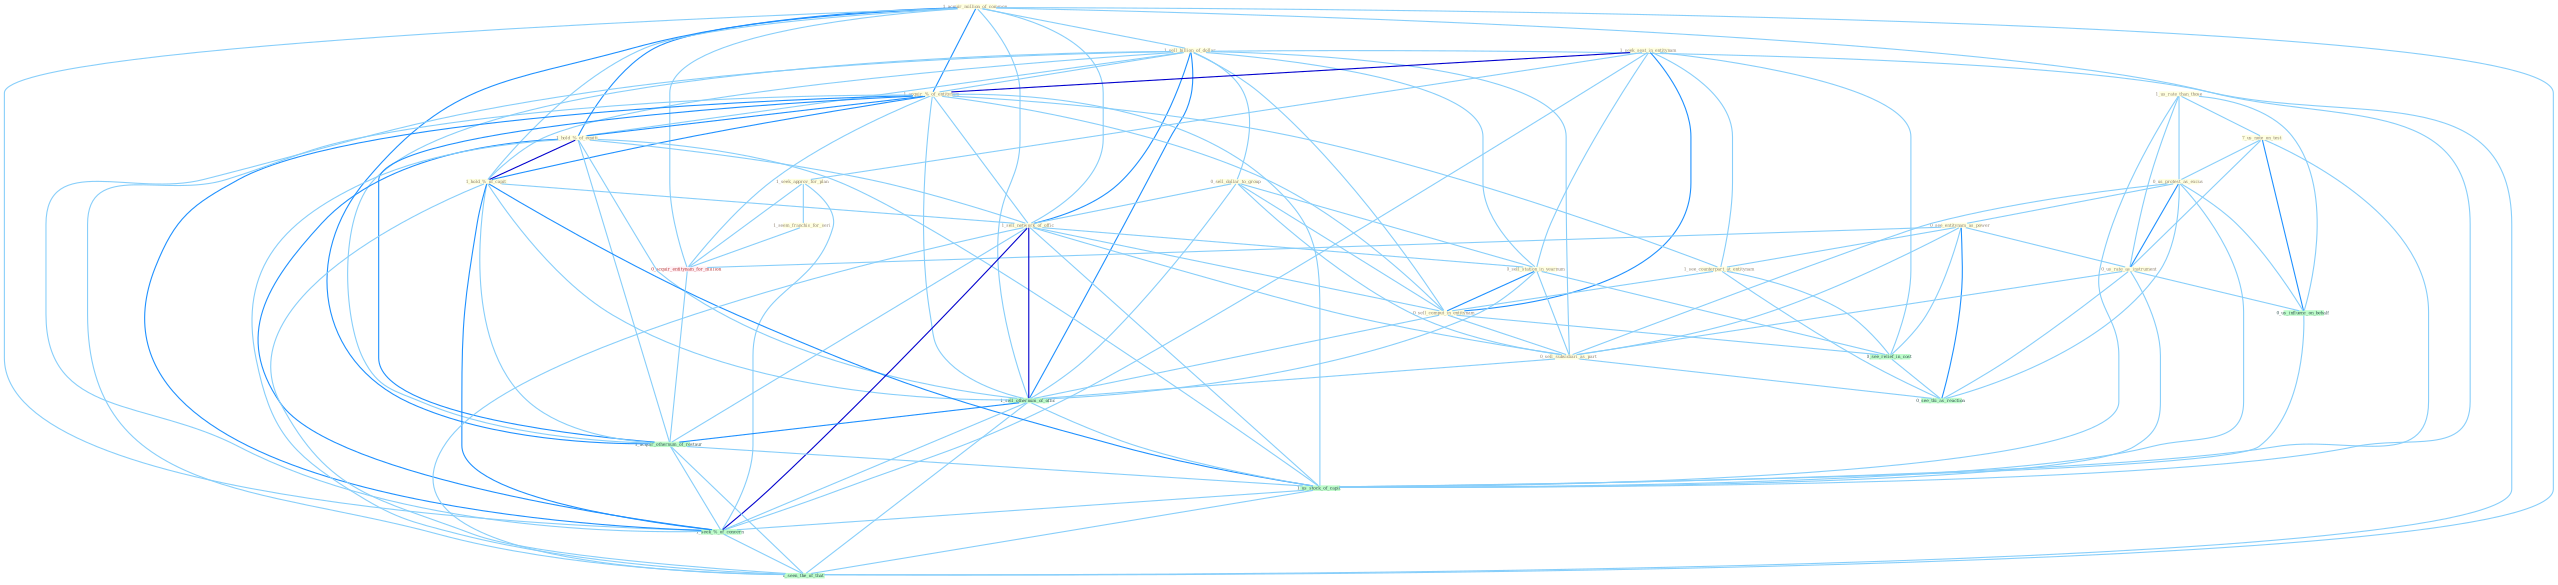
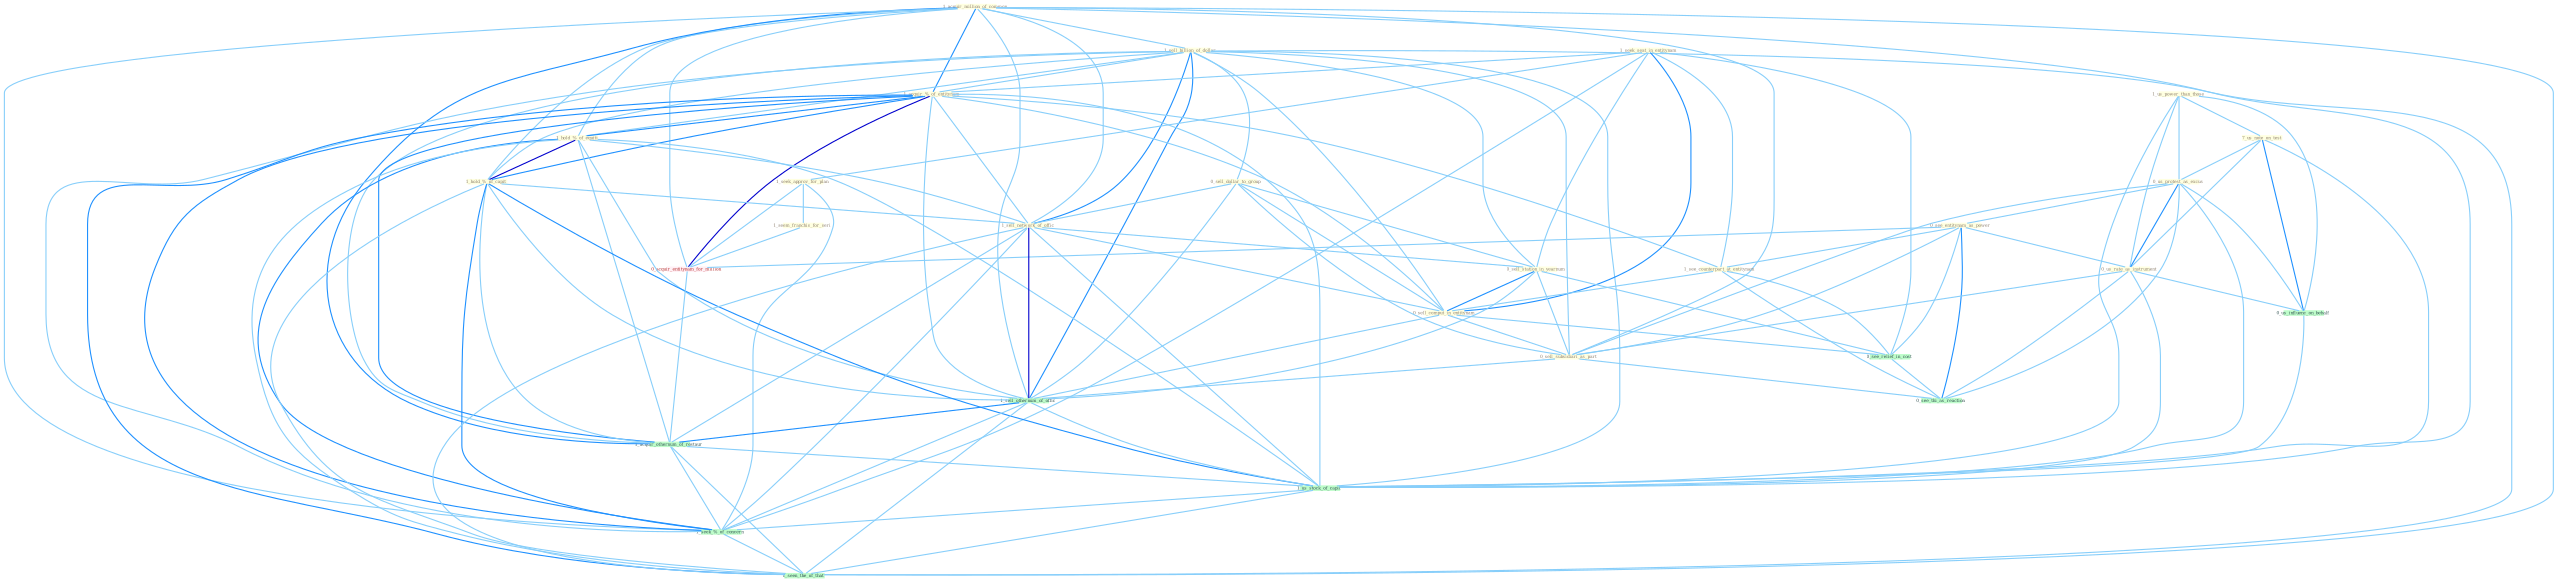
(746, 26) -> (746, 26)
(1291, 72) -> (1291, 72)
(2179, 94) -> (2179, 94)
(803, 160) -> (803, 160)
none -> (1608, 211)
(88, 244) -> (88, 244)
(1295, 302) -> (1611, 38)
(879, 383) -> (879, 383)
